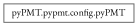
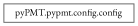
(69, 13) -> (69, 13)
